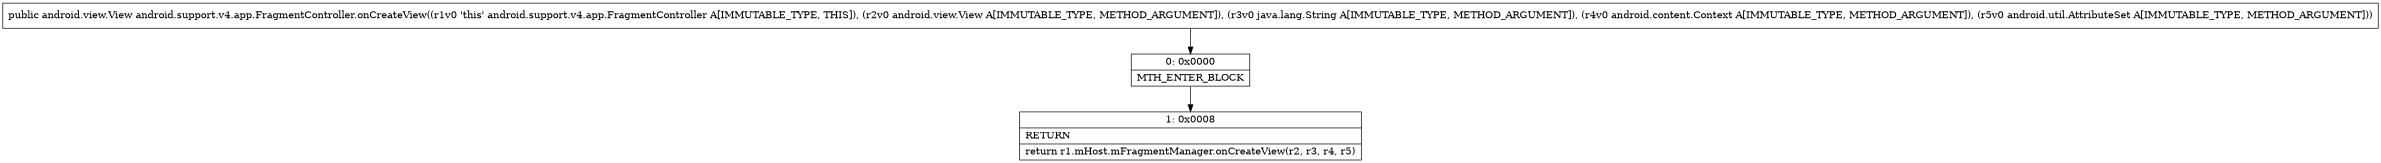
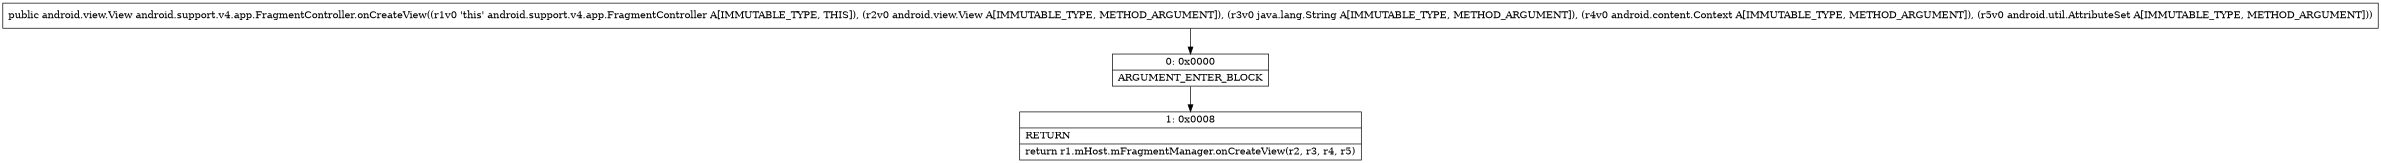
(1191, 78) -> (1191, 78)
